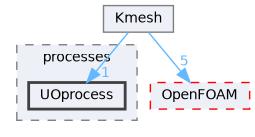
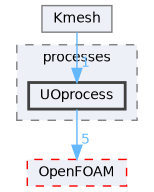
(165, 52) -> (77, 129)
